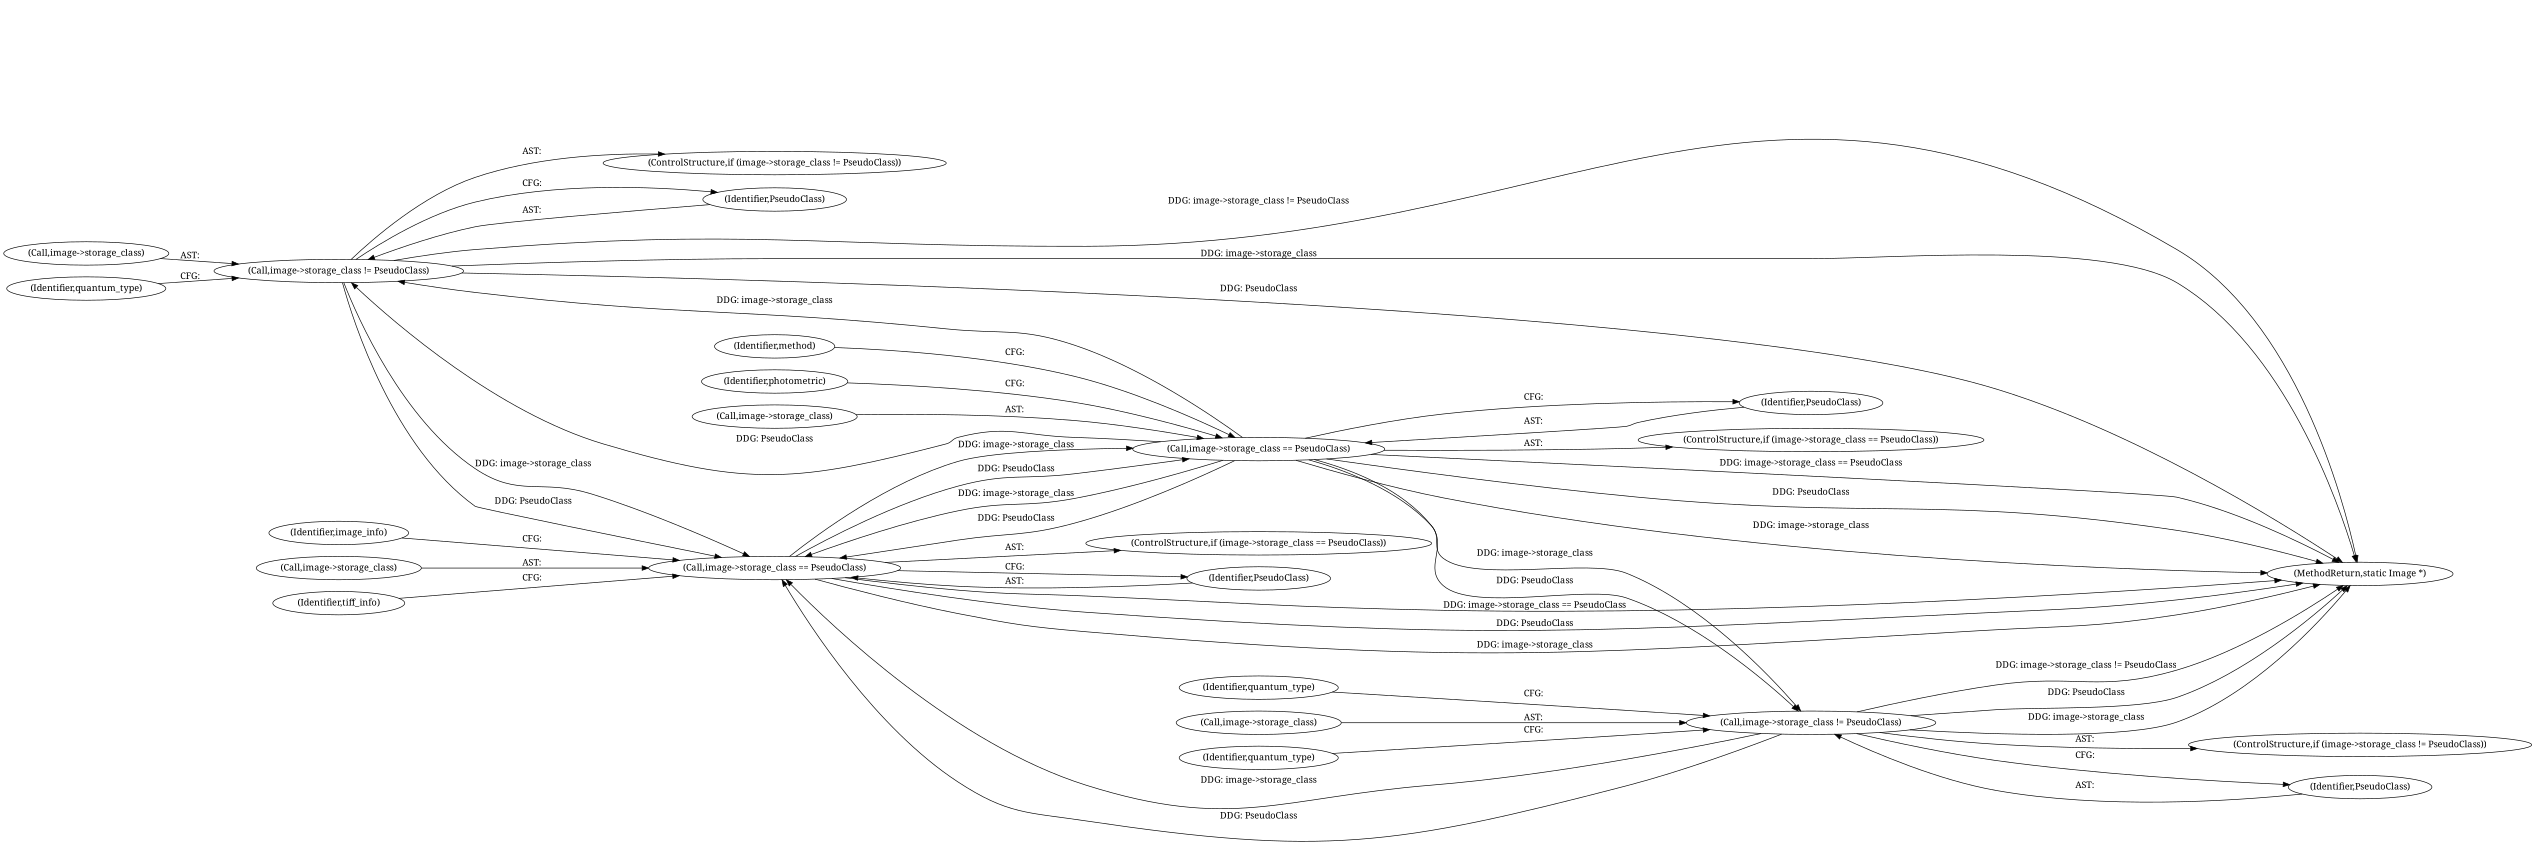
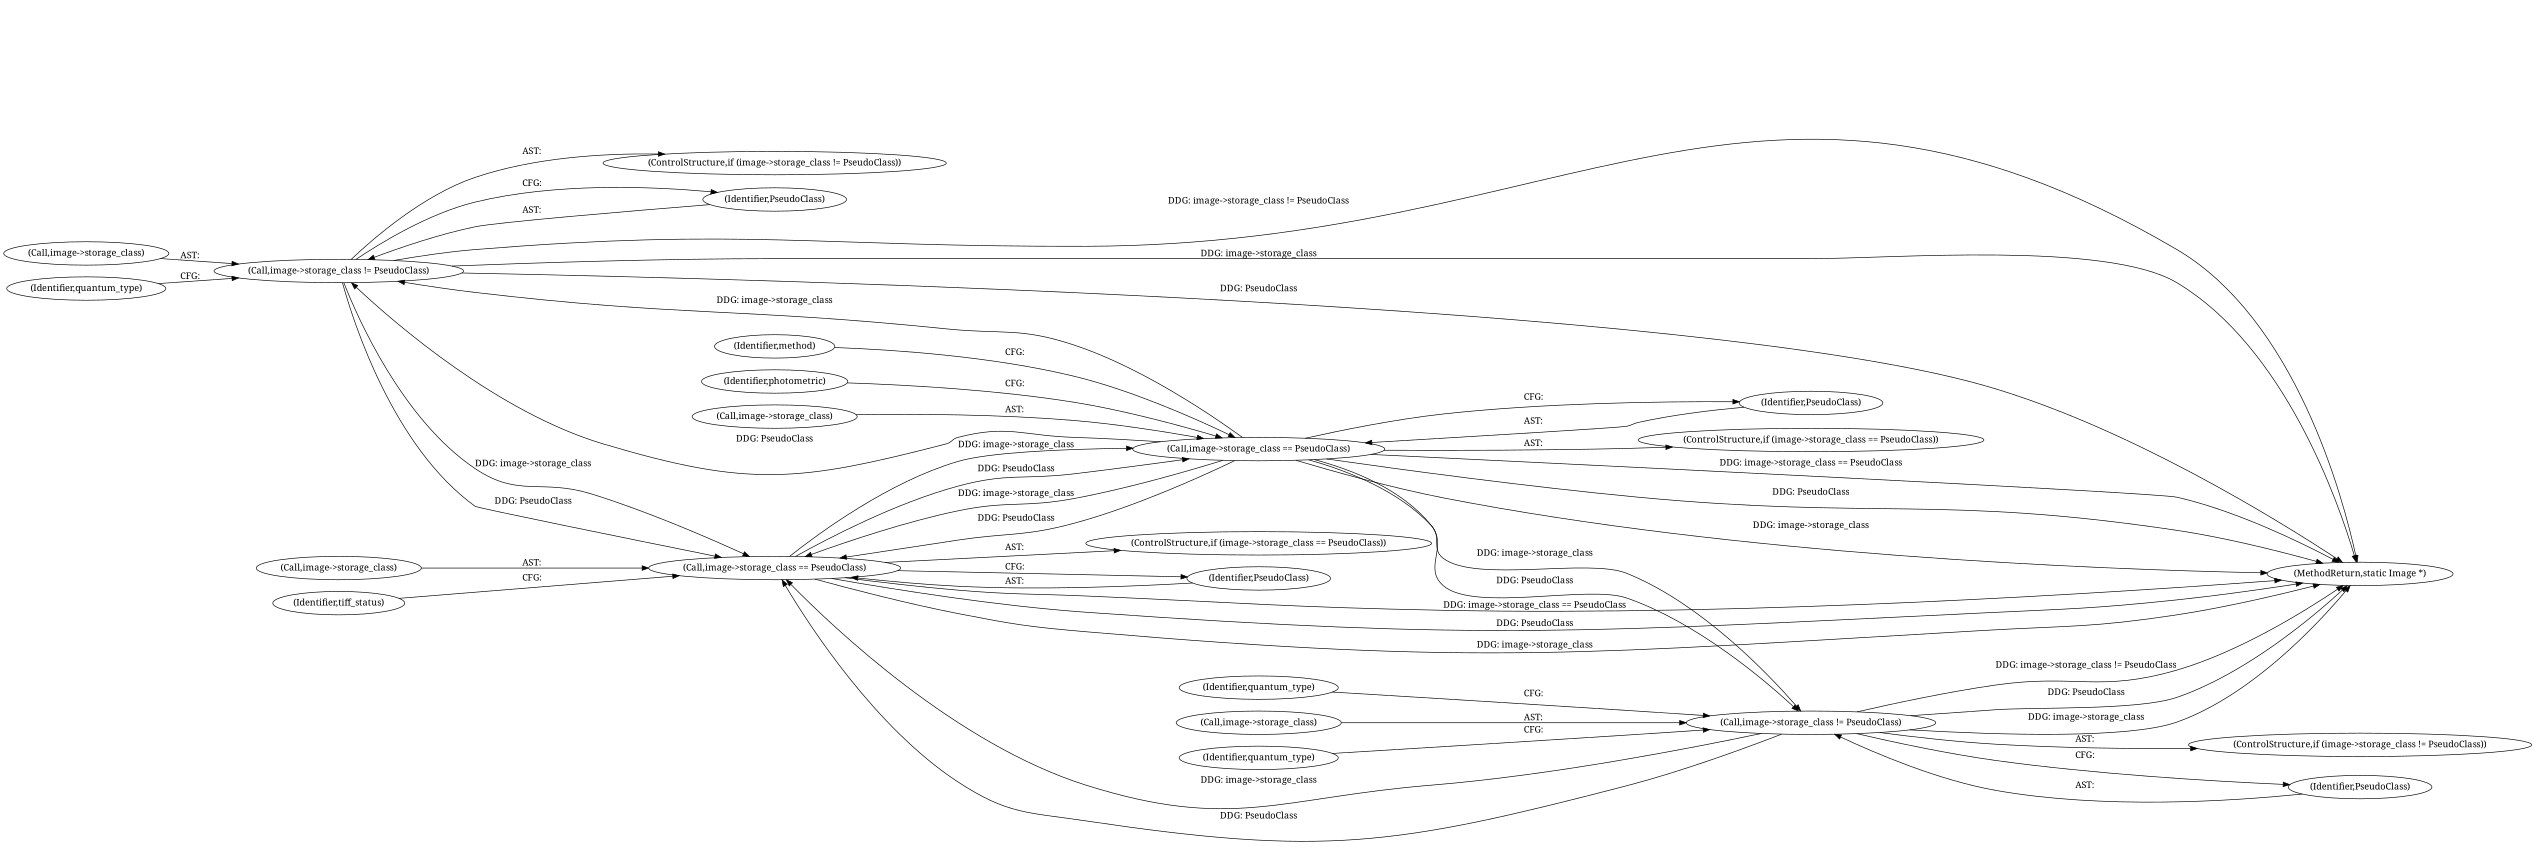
(339, 533) -> none
(339, 603) -> (339, 603)
